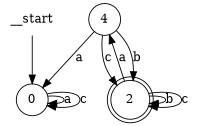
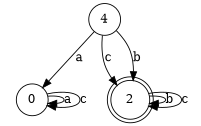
(32, 19) -> none
(118, 62) -> none
